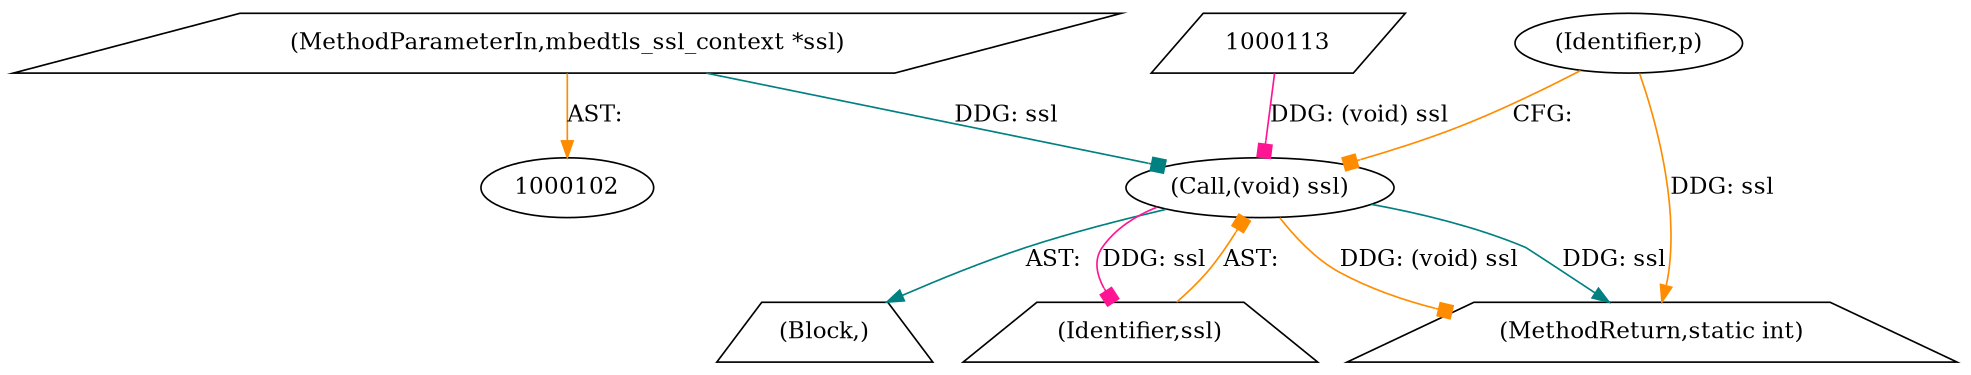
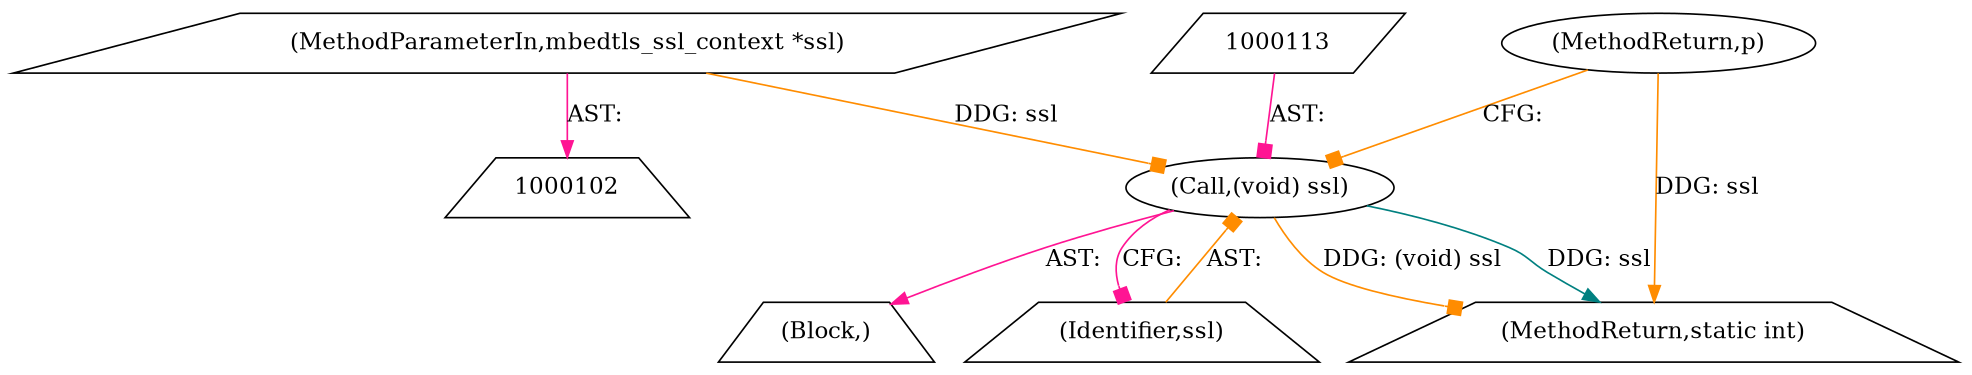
(1629, 43) -> (1659, 43)
(567, 107) -> (567, 107)
(1360, 115) -> (1302, 115)
(927, 118) -> (927, 118)
(567, 188) -> (567, 188)
(1032, 246) -> (1039, 250)
(1155, 260) -> (1156, 260)
